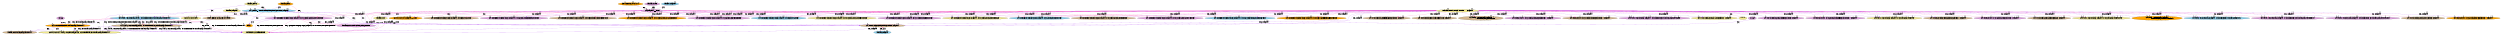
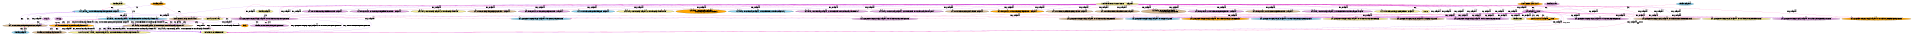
none -> (1333, 5)
(2049, 18) -> (593, 11)
